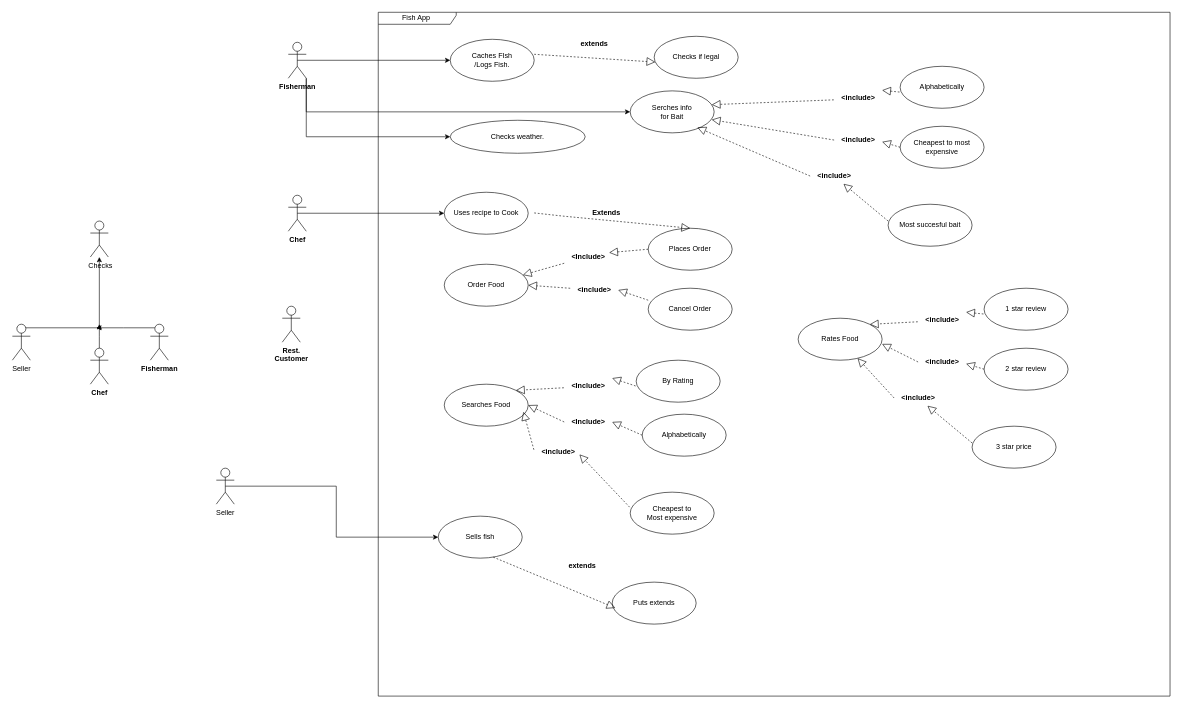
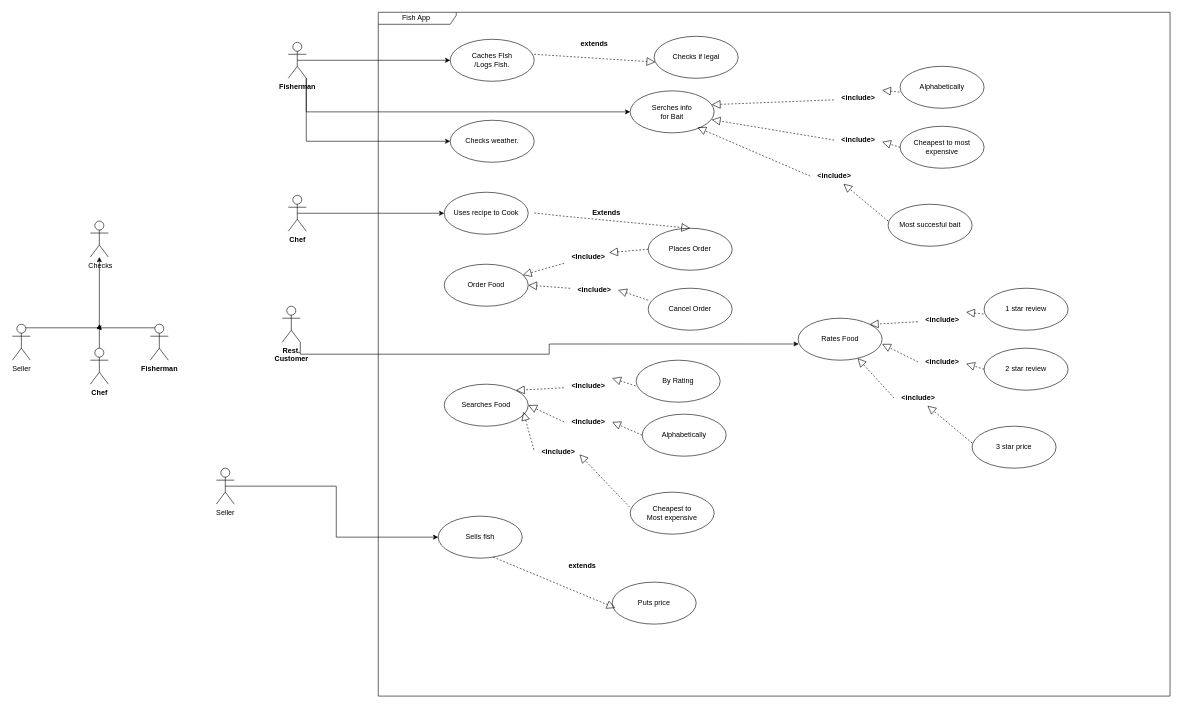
(518, 137) -> (492, 141)
none -> (300, 353)
(654, 603) -> (654, 603)
